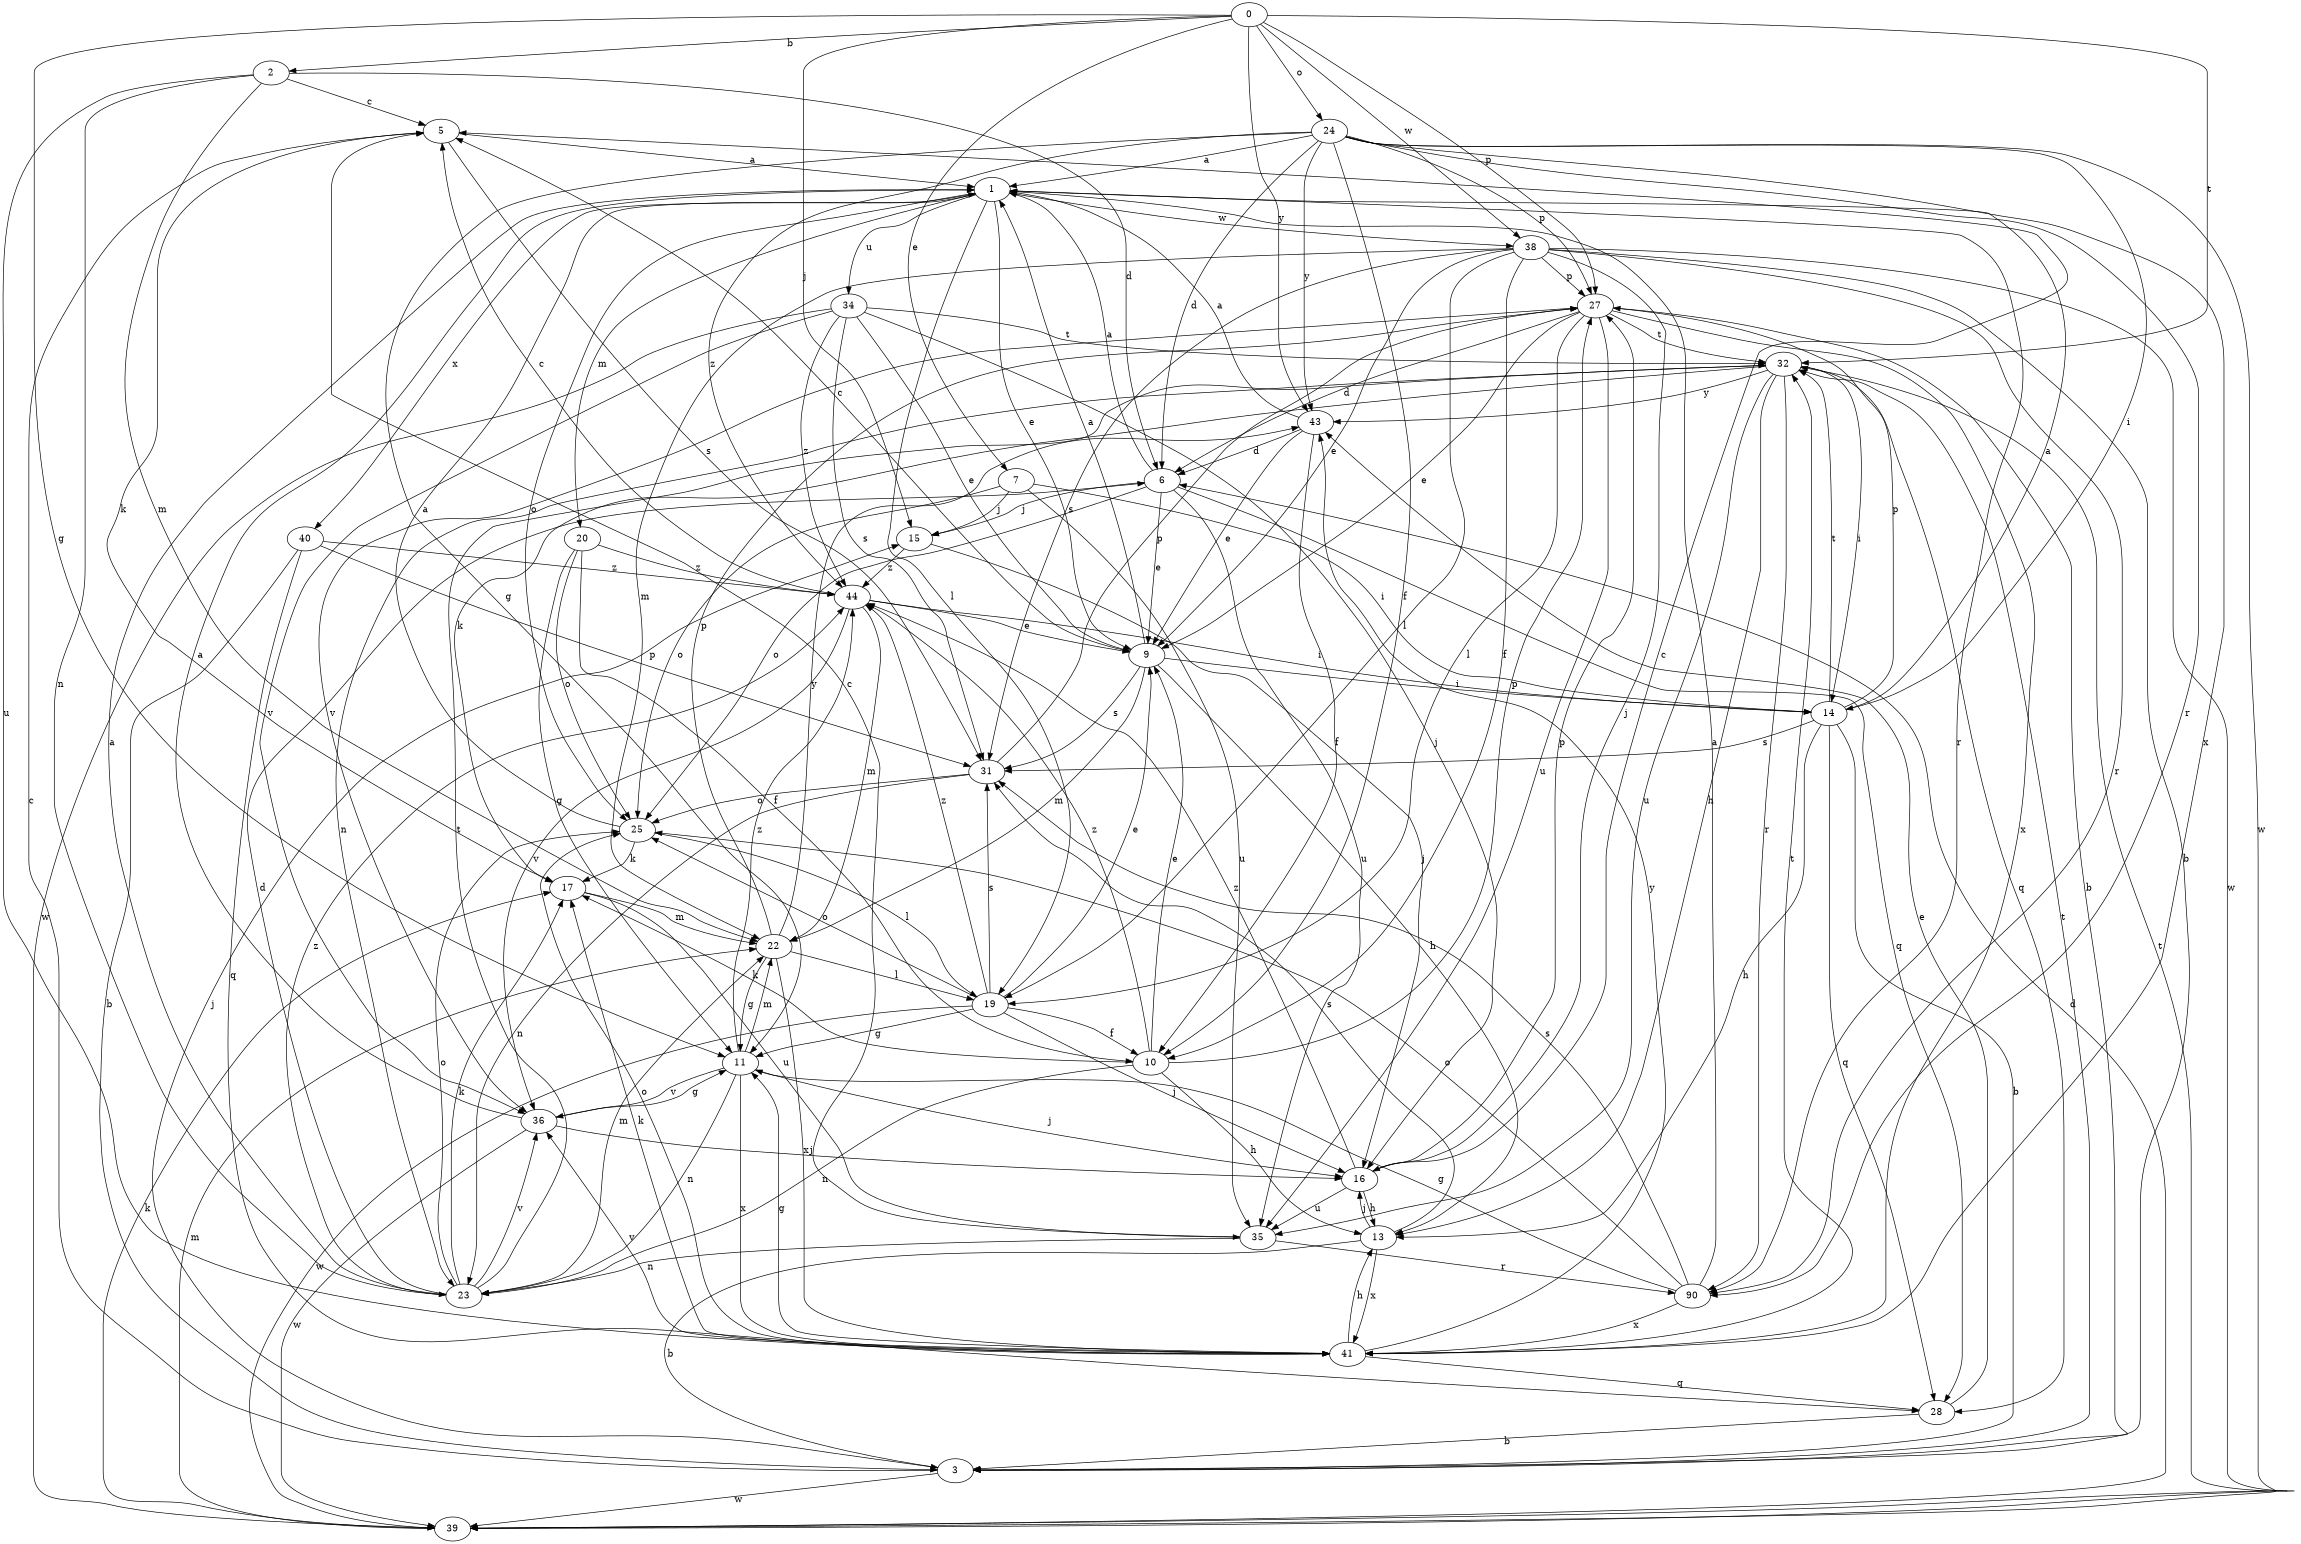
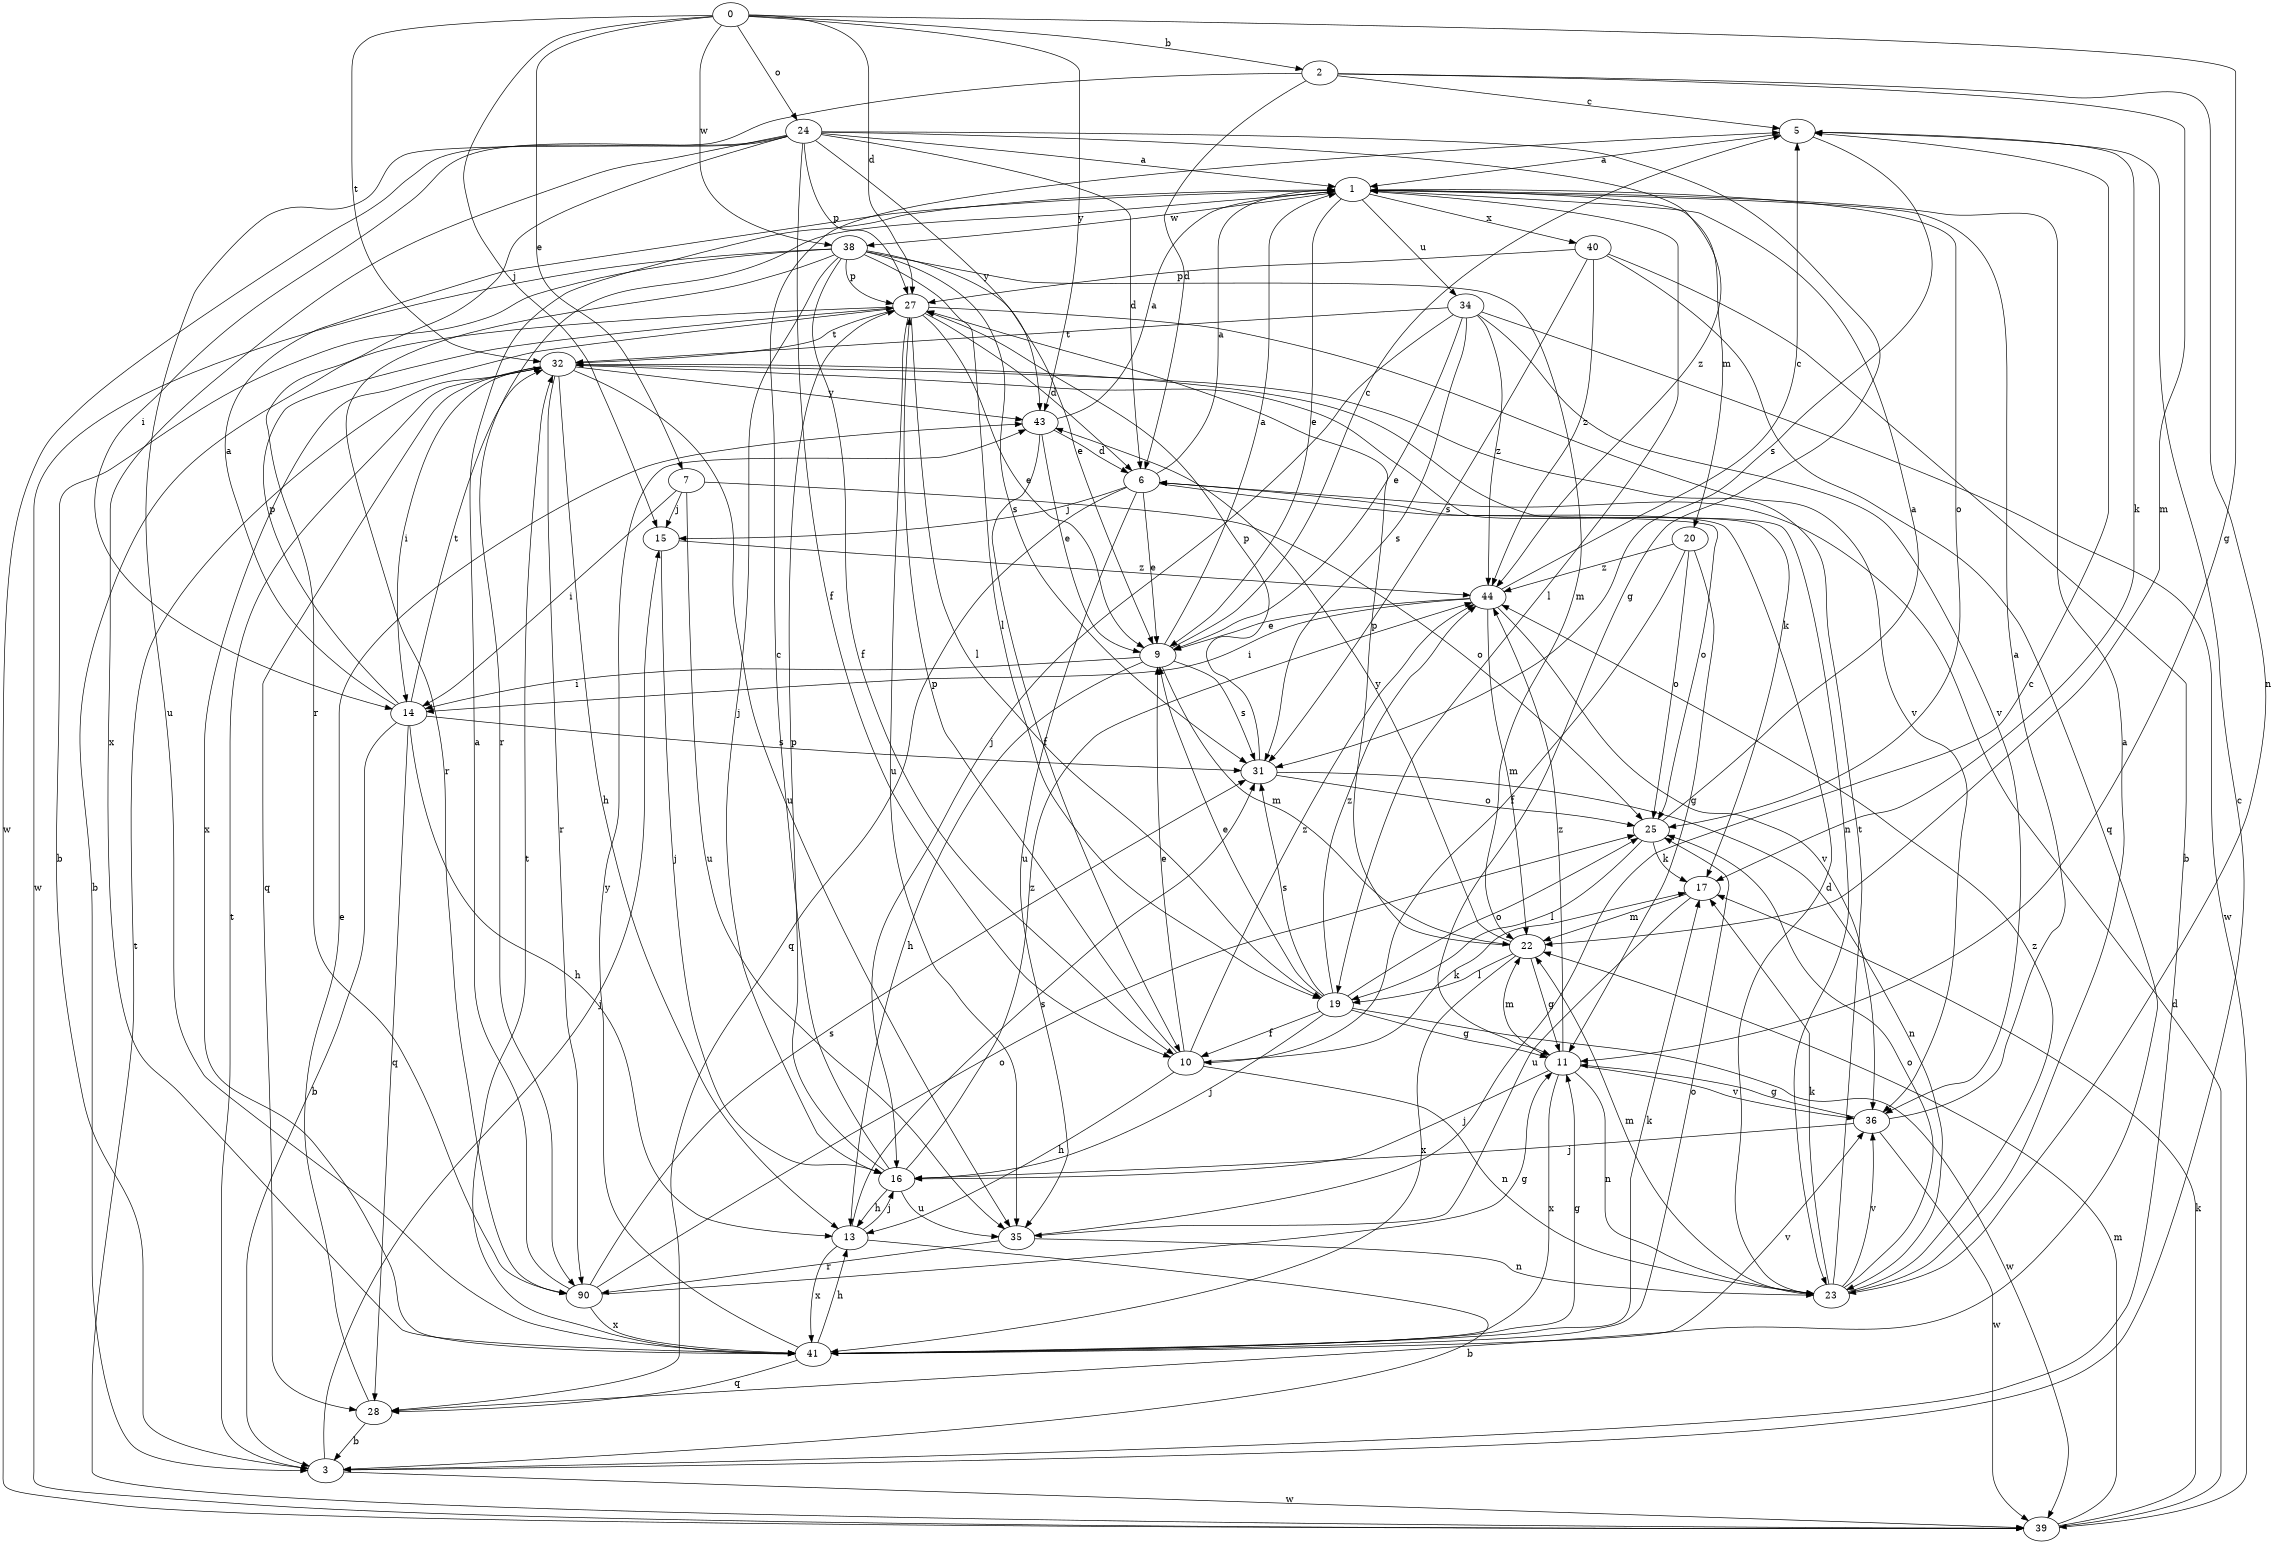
(1489, 160) -> (872, 160)
none -> (1254, 266)
(653, 655) -> (1448, 510)
